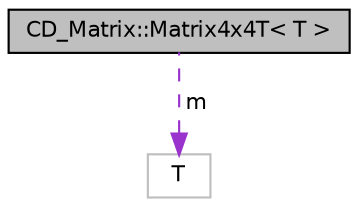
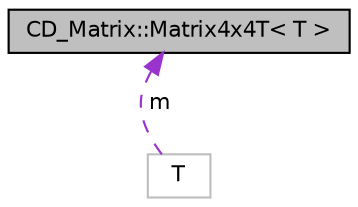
(179, 93) -> (142, 114)
